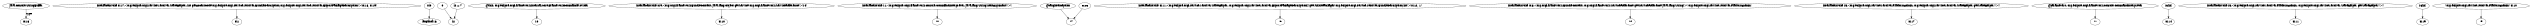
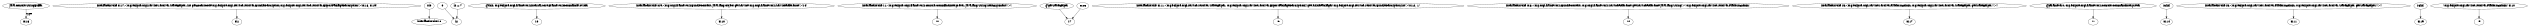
(1058, 6) -> (1057, 6)
(429, 22) -> (429, 22)
